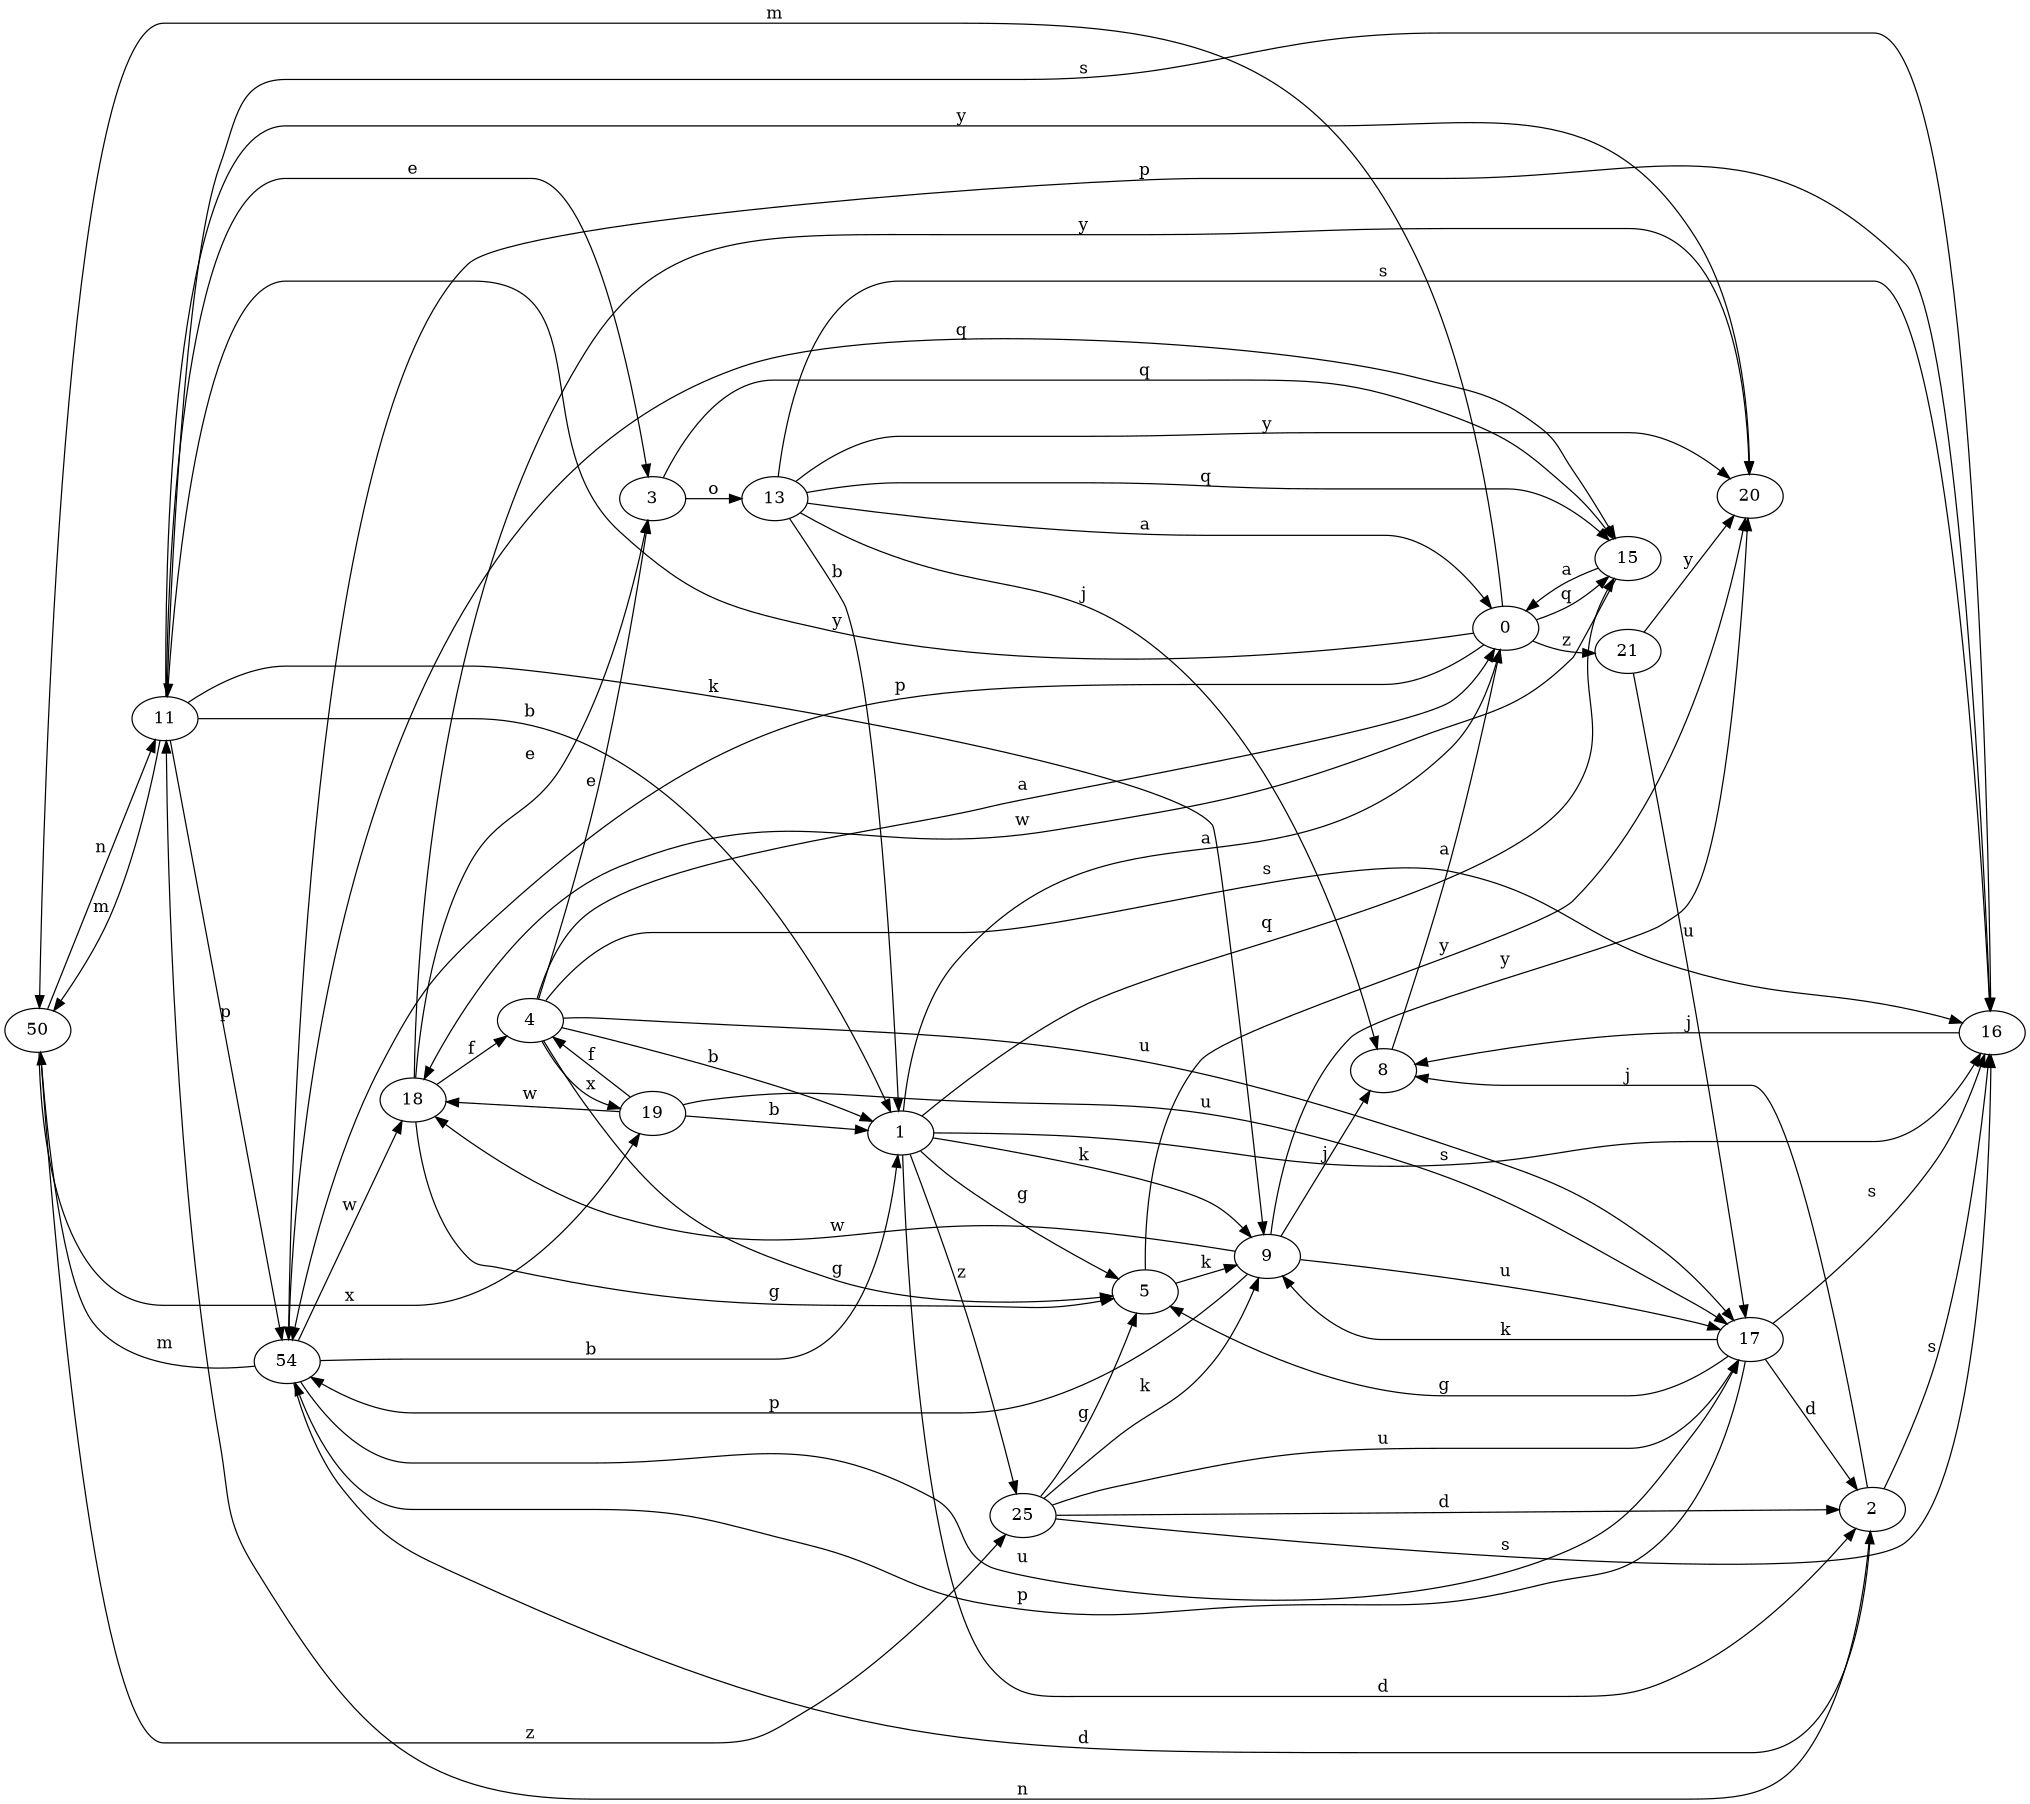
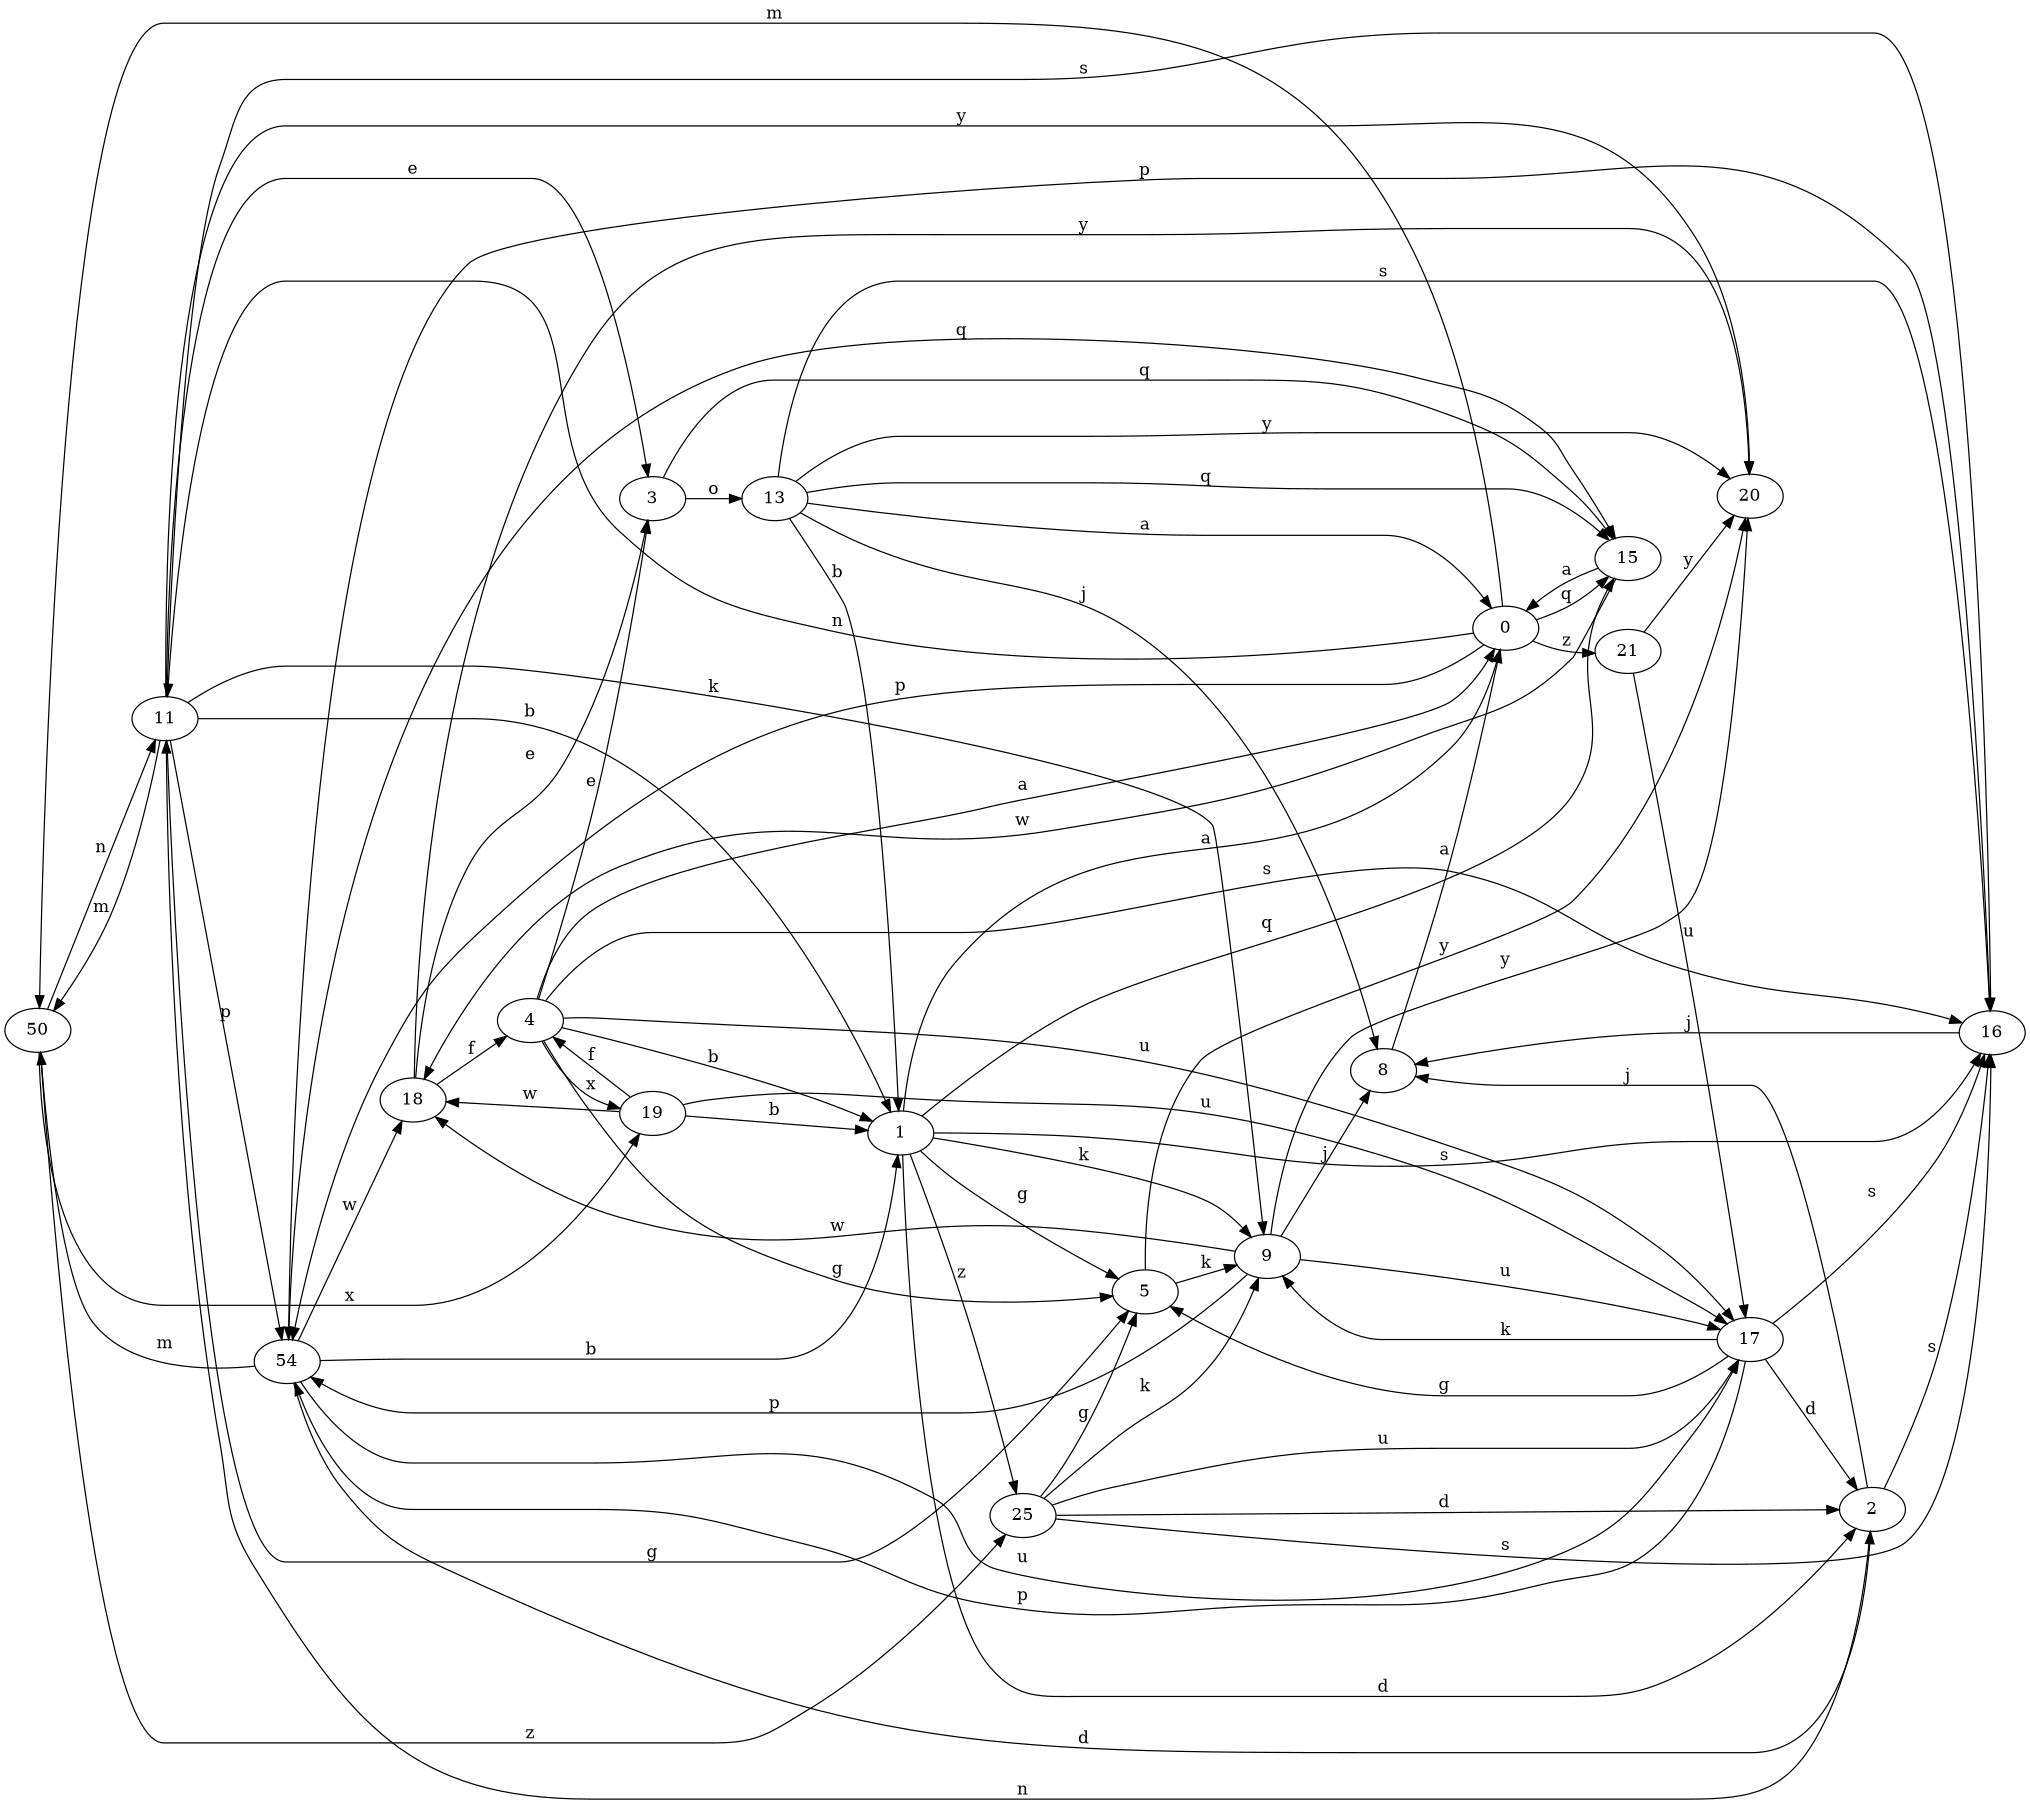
(838, 622) -> (838, 622)
(708, 1300) -> (331, 1562)
